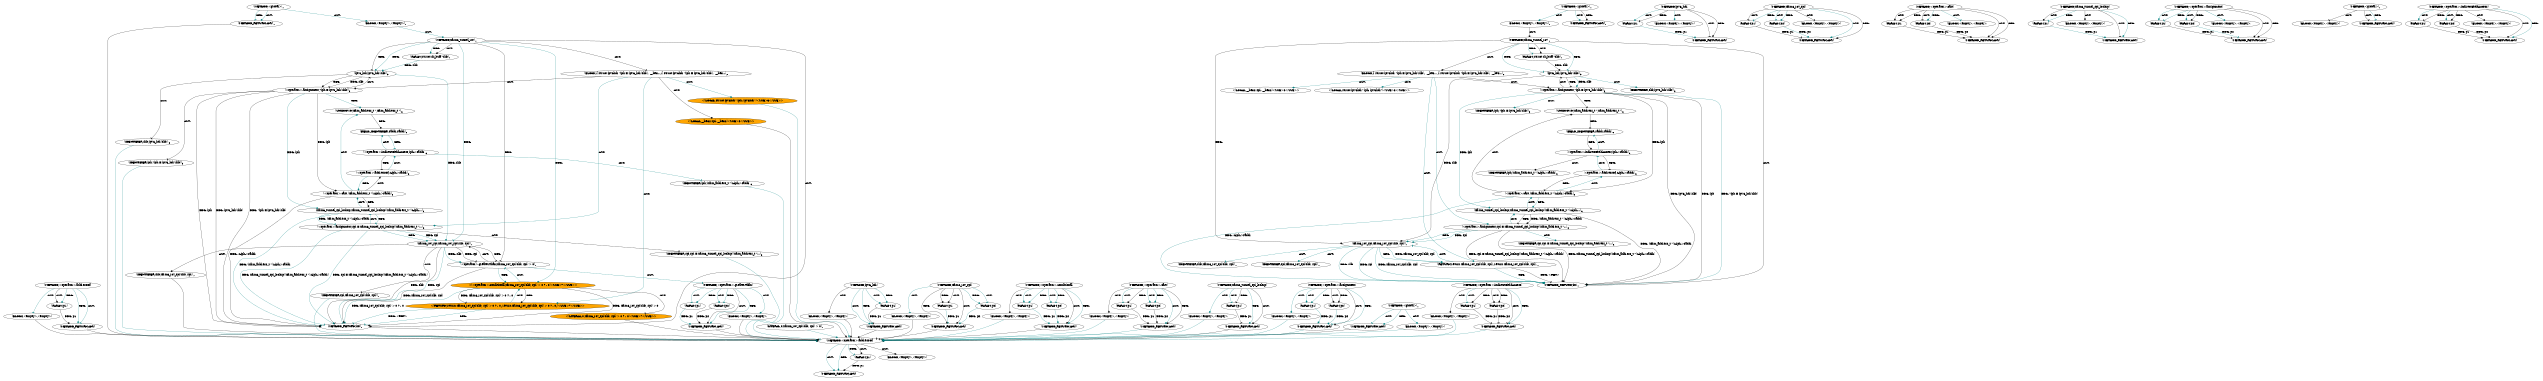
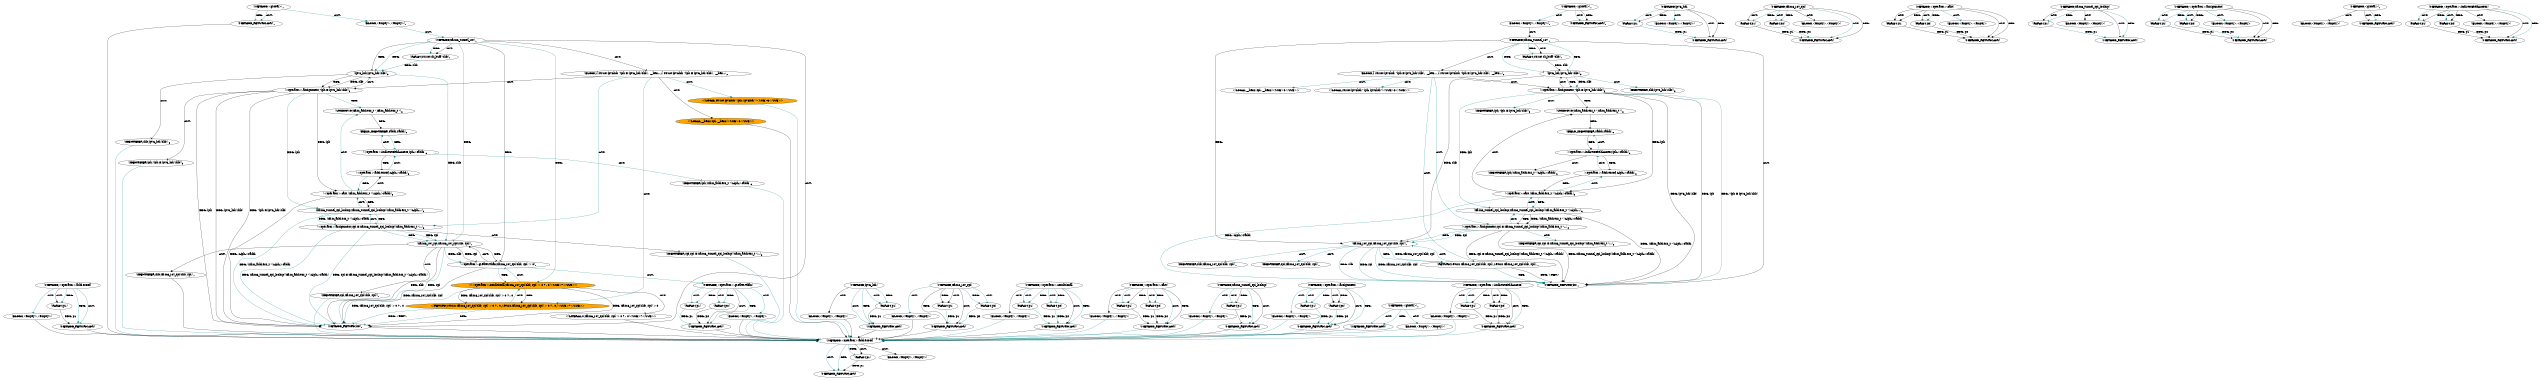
(611, 316) -> (611, 316)
(795, 327) -> none
